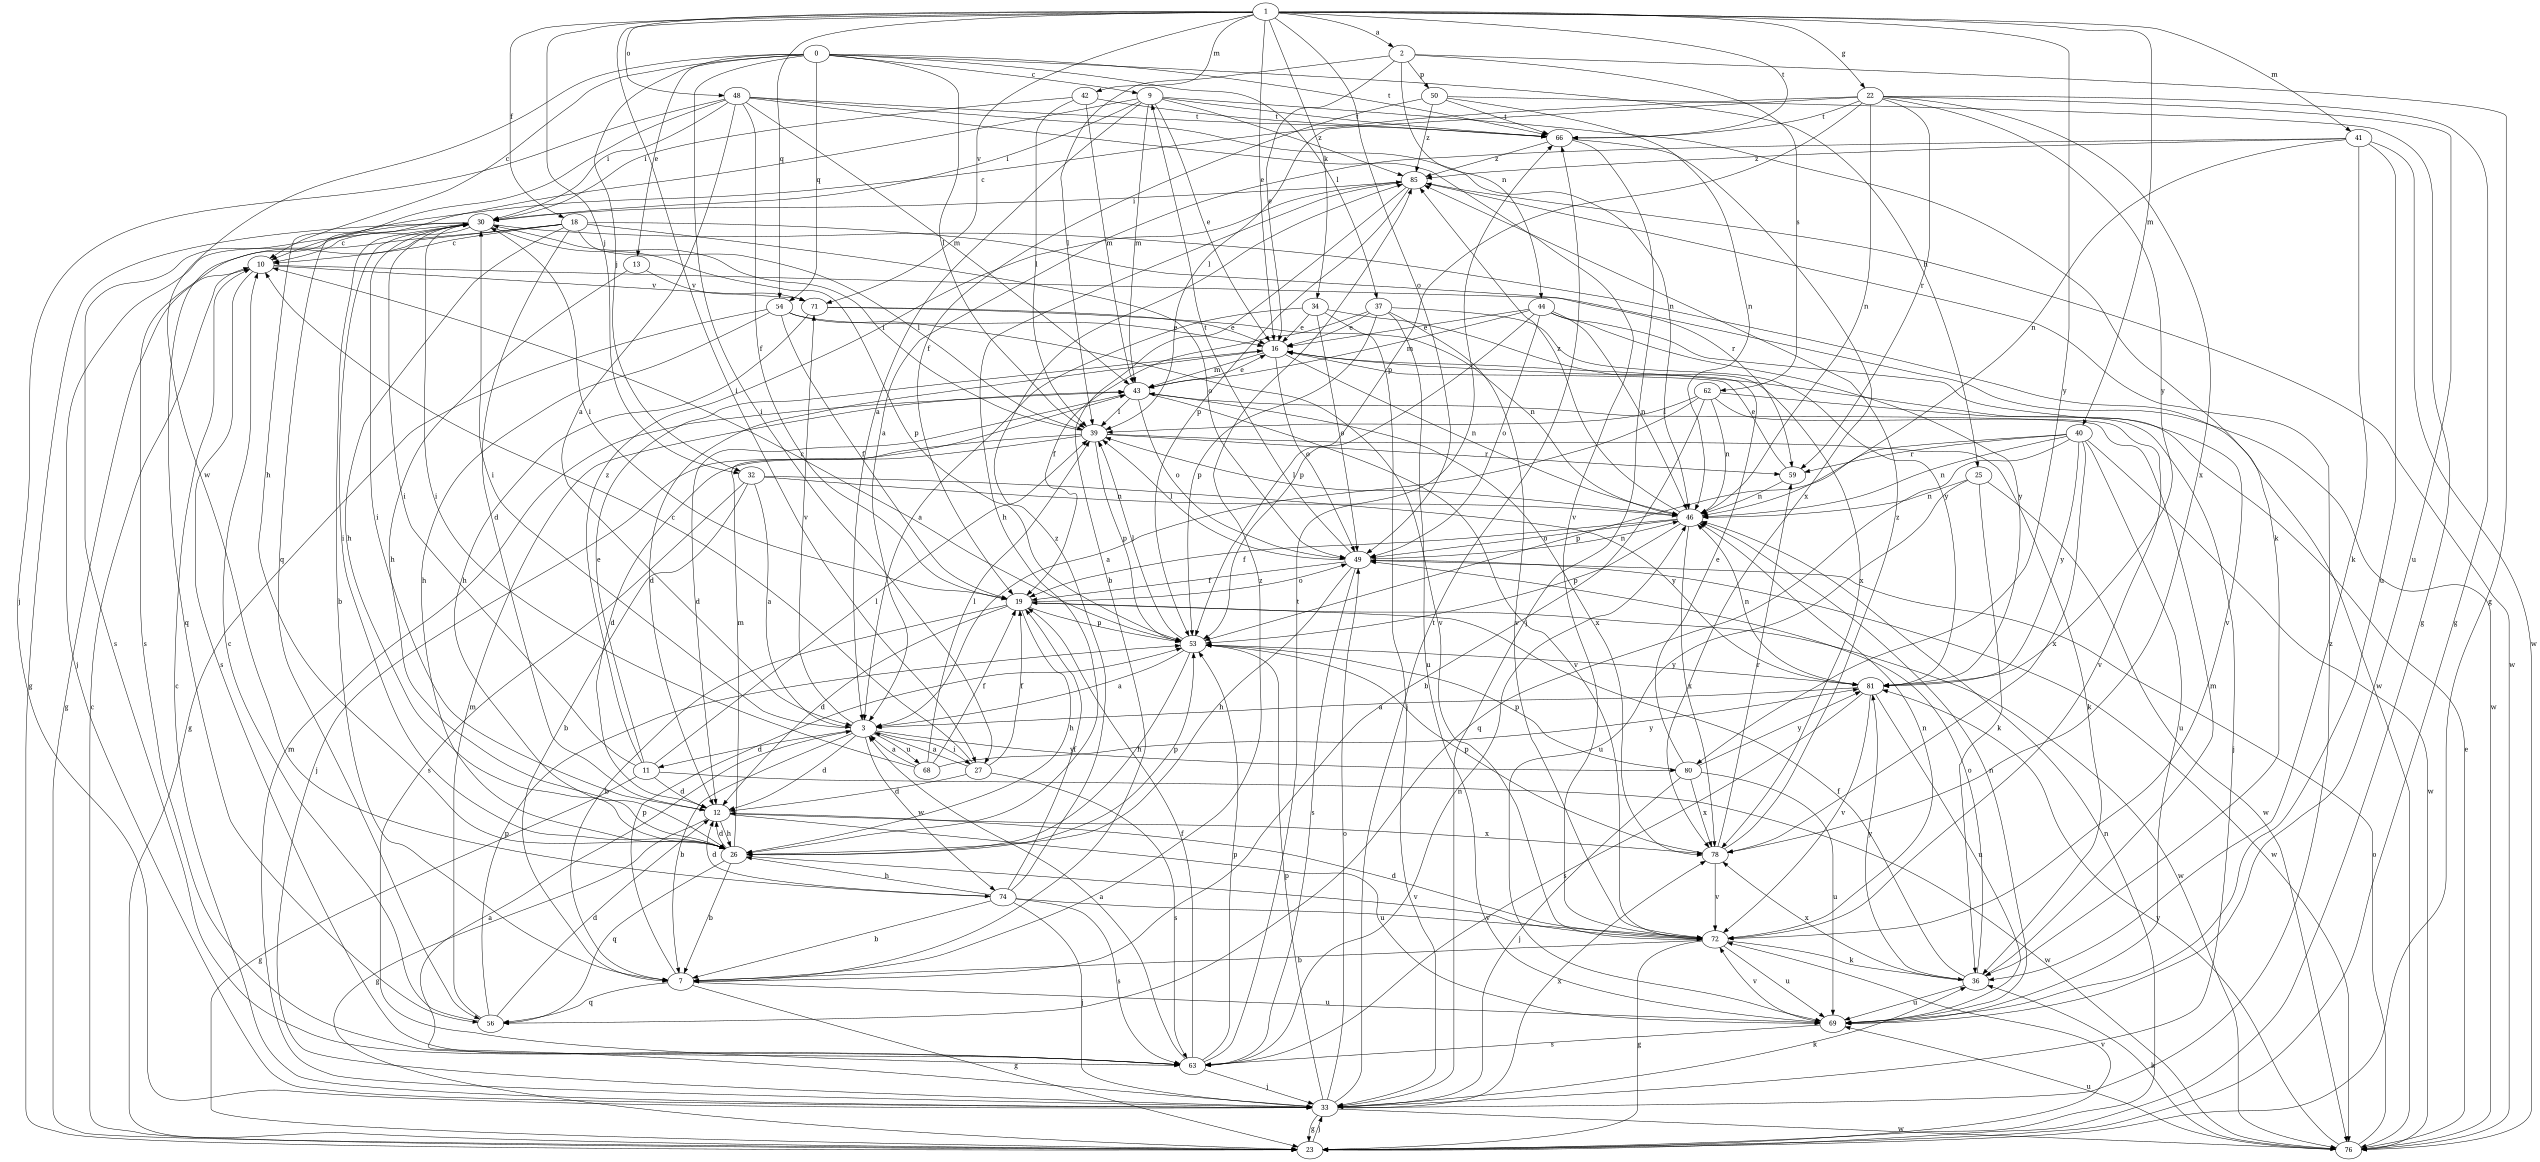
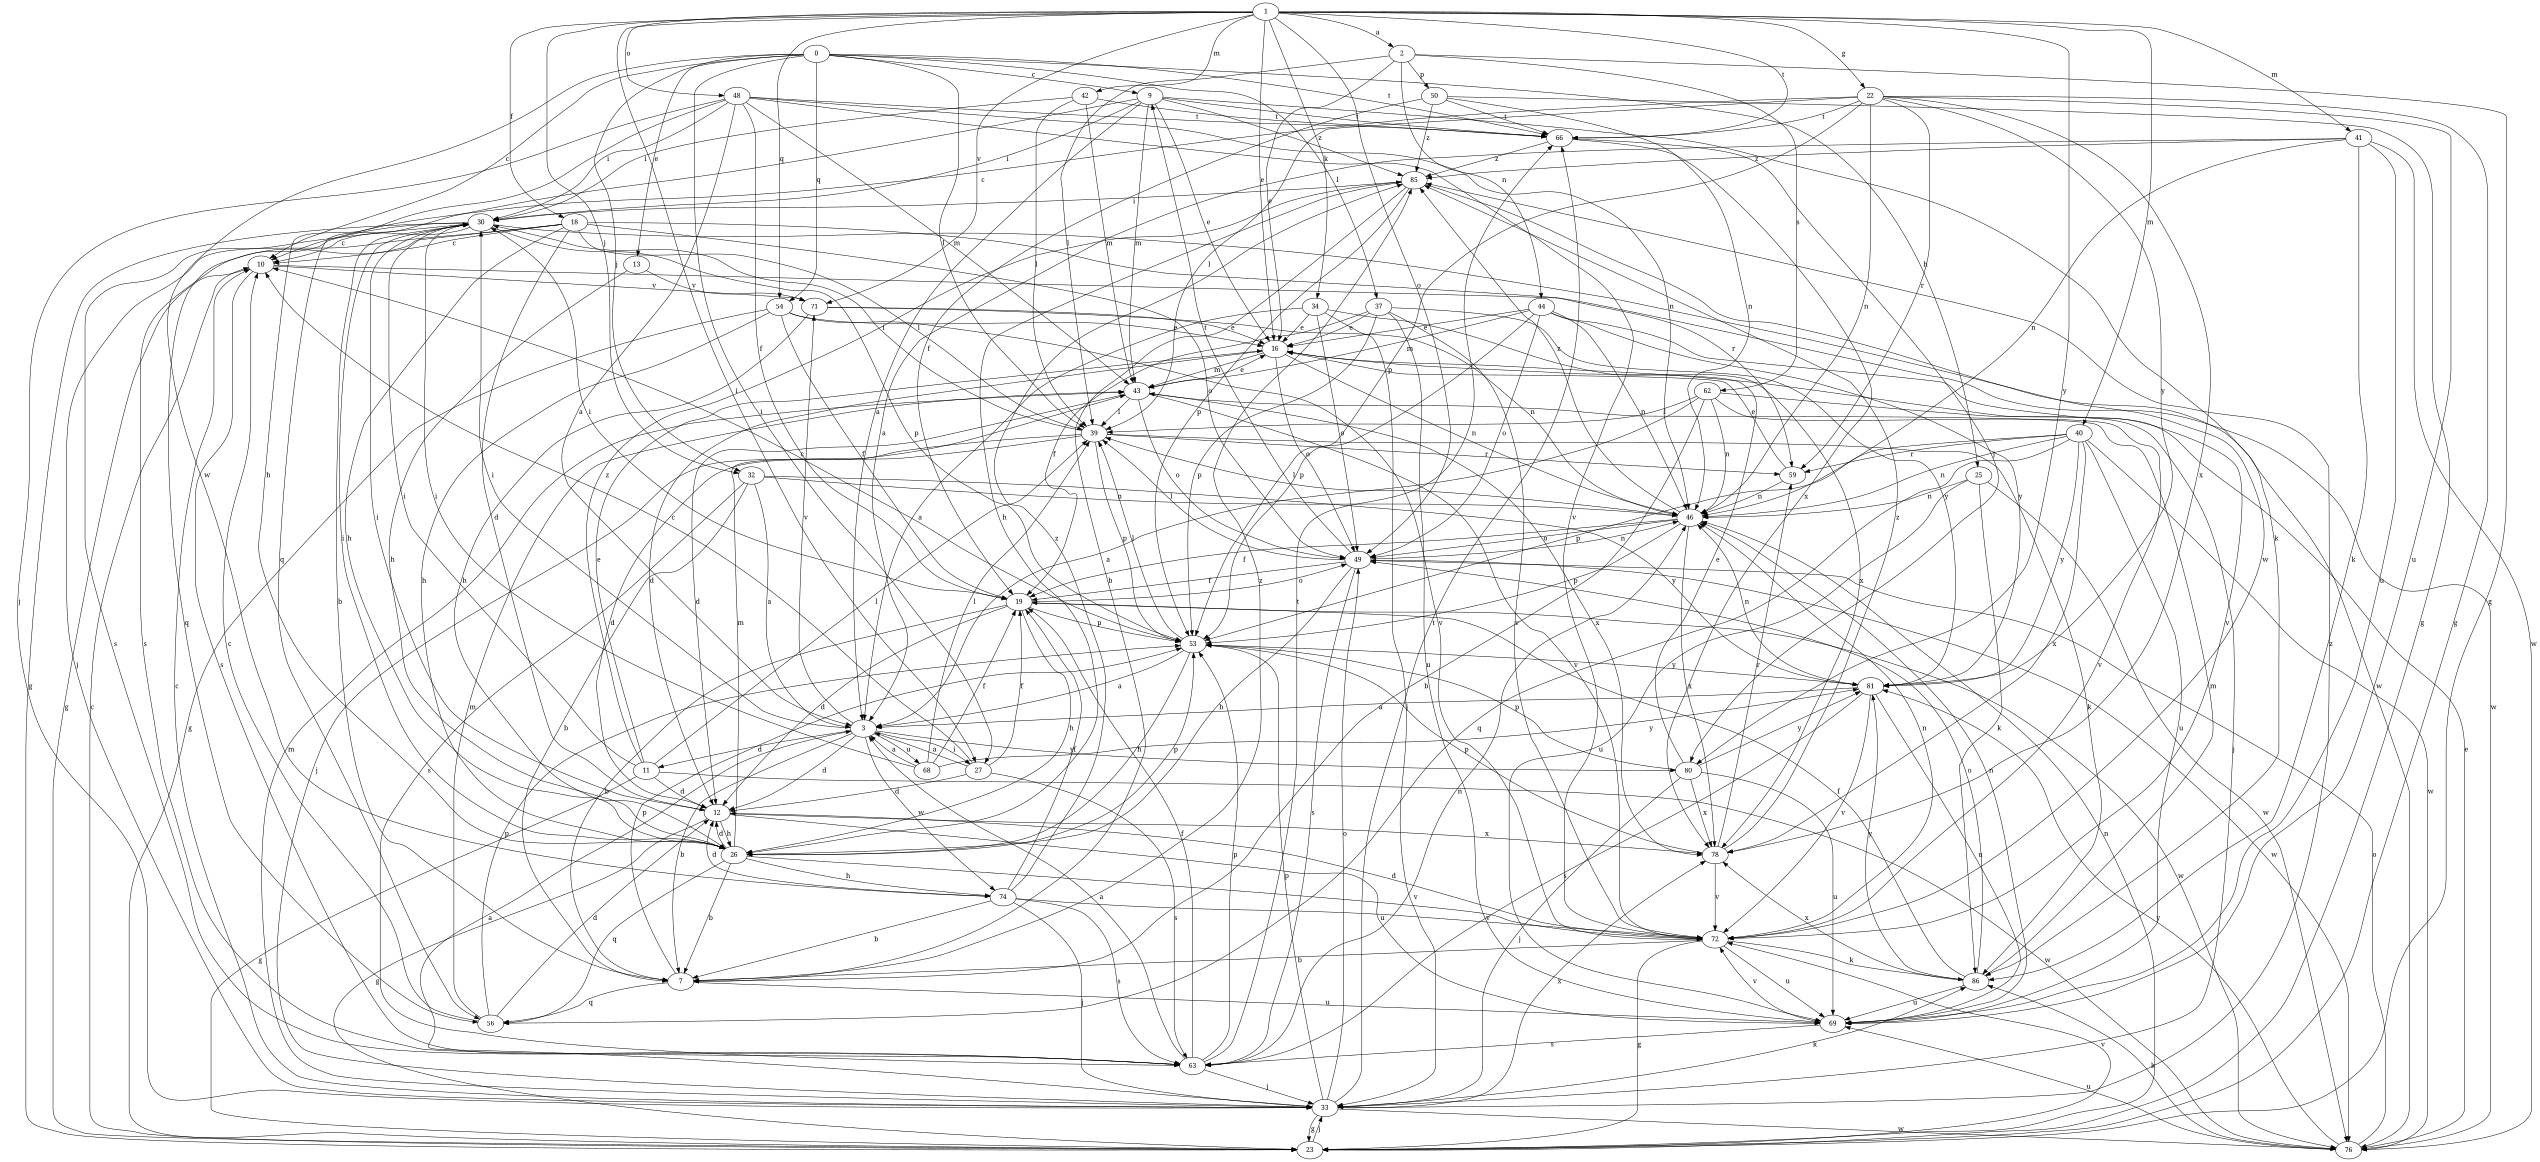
(2329, 399) -> (2210, 435)
(1518, 632) -> (1961, 404)
(871, 877) -> (865, 883)
(1976, 982) -> (1976, 982)
(992, 1068) -> none
